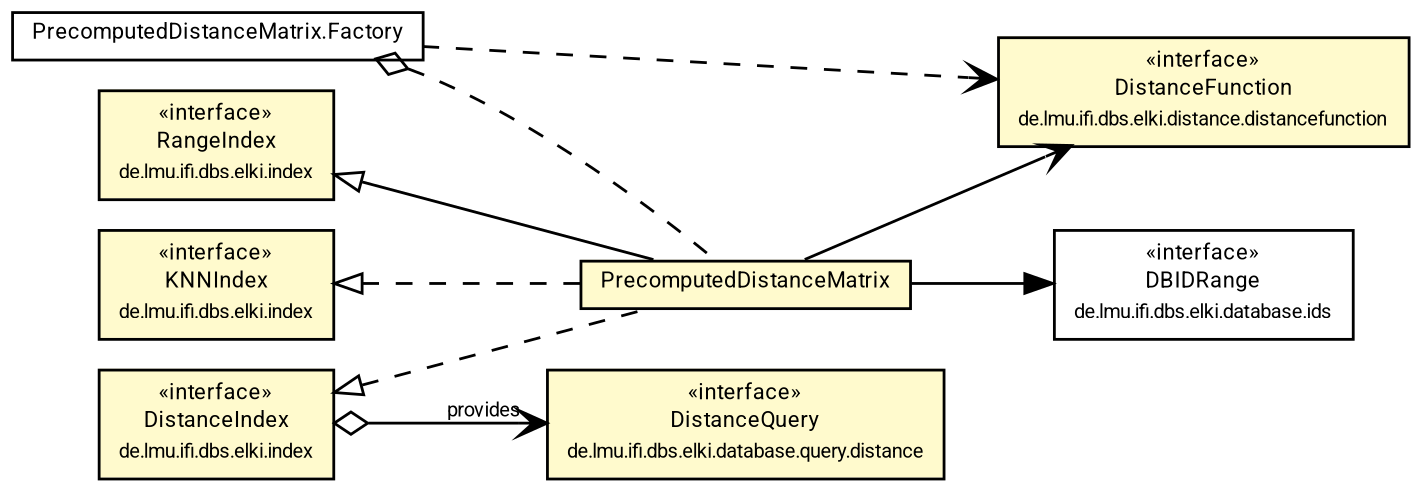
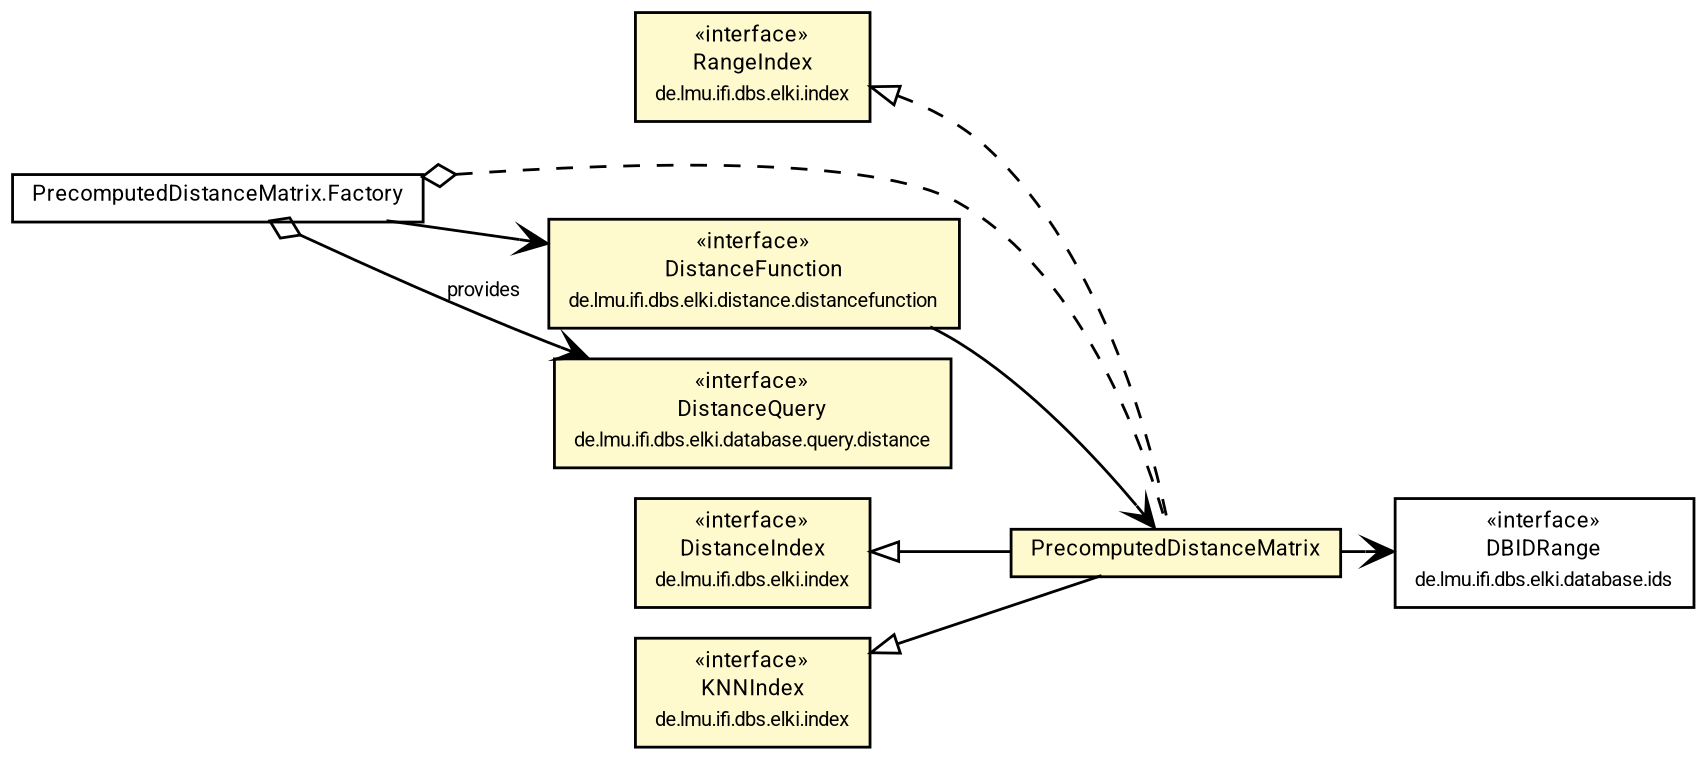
(695, 62) -> (453, 230)
(925, 208) -> (1042, 406)
(508, 221) -> (1082, 277)
(471, 283) -> (999, 610)
(968, 283) -> (1353, 552)
(508, 346) -> (955, 552)
(444, 423) -> (430, 293)
